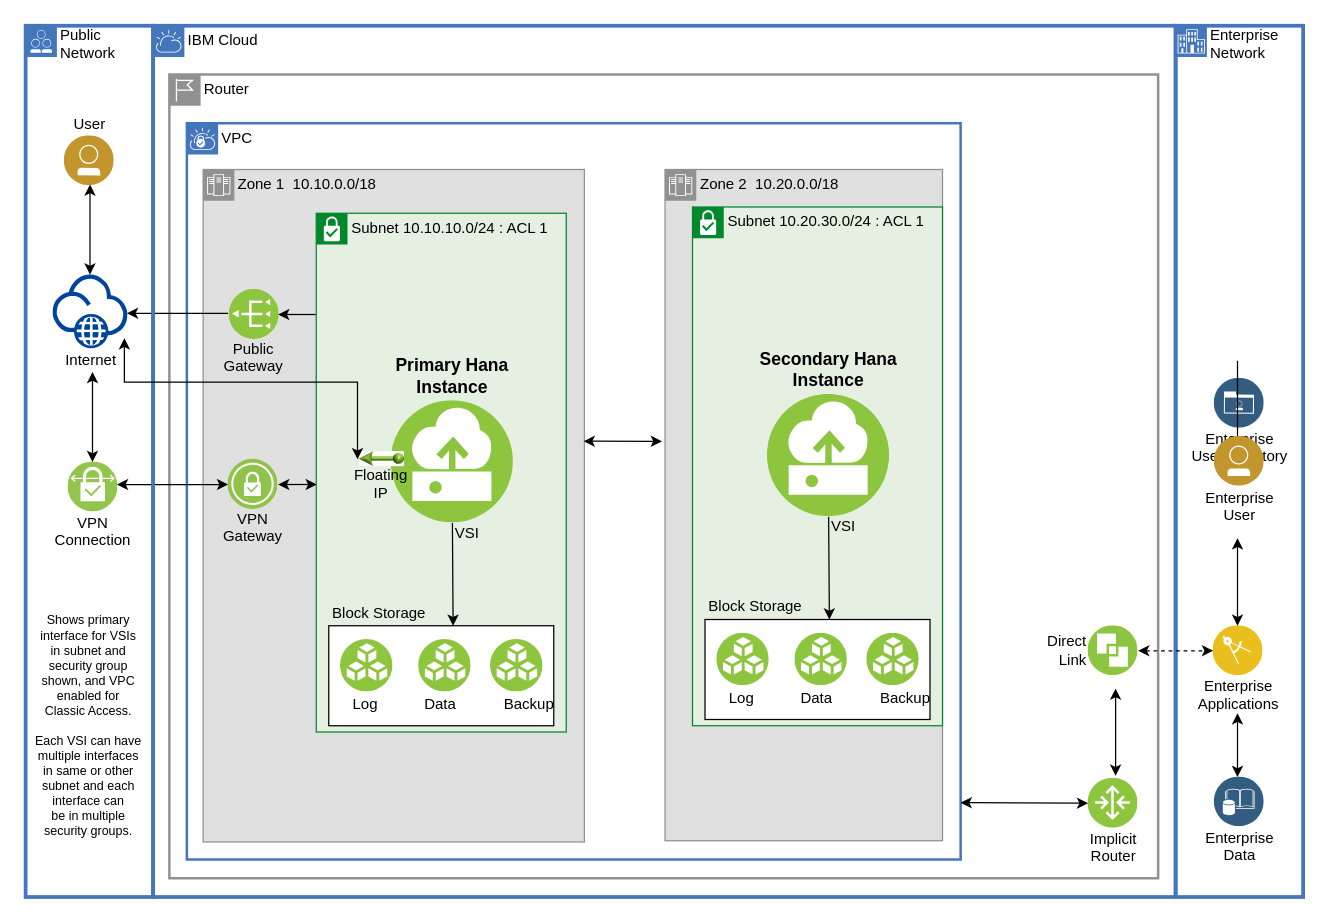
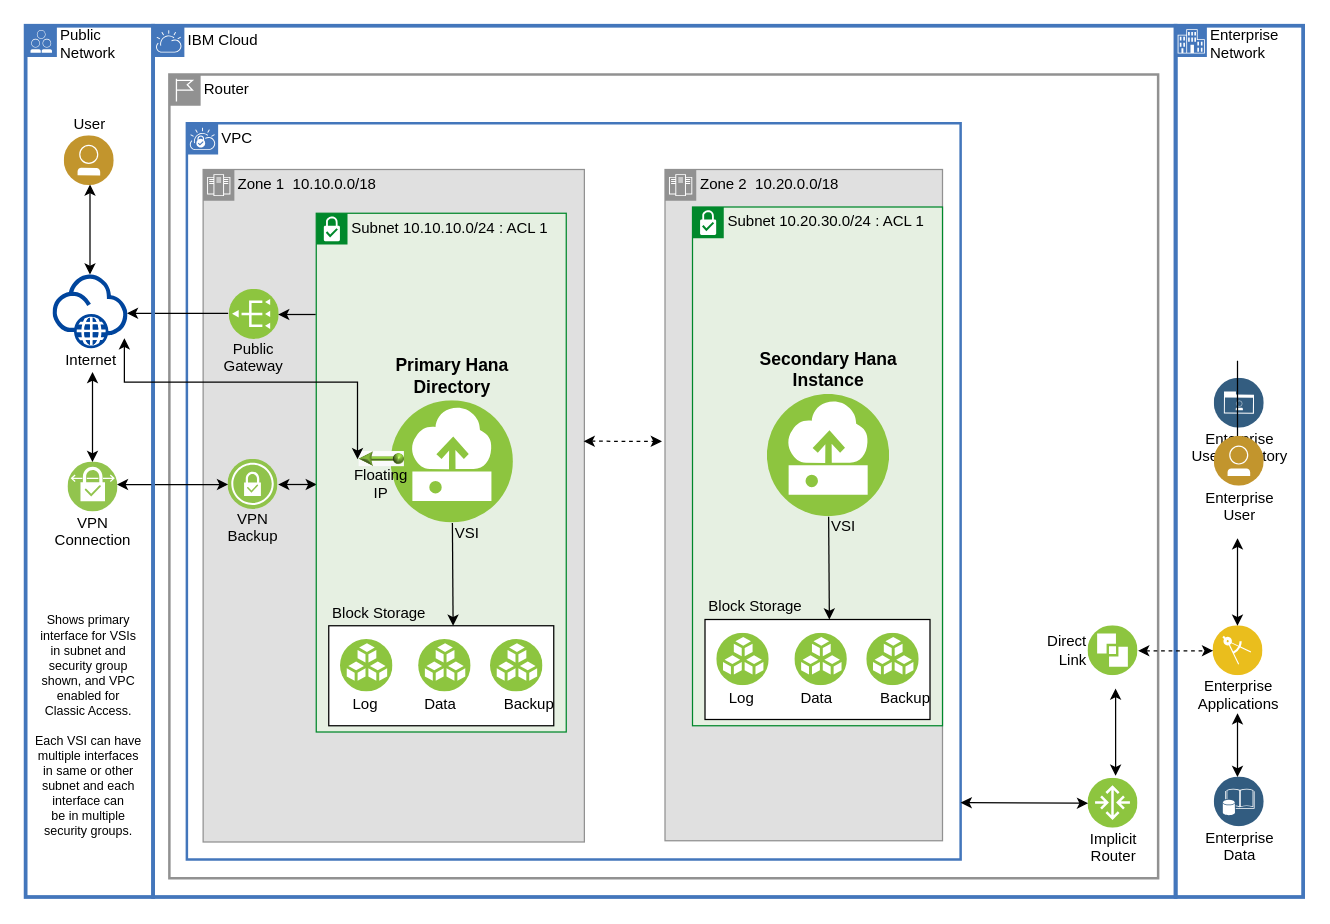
(453, 376) -> (453, 376)
(623, 441) -> (623, 441)
(253, 519) -> (253, 519)
